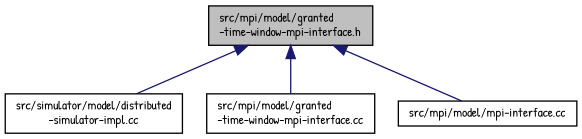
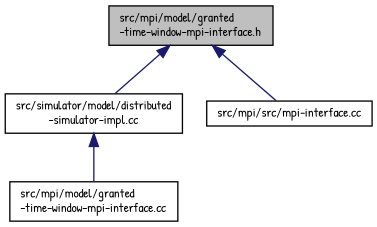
(291, 76) -> (94, 164)
(488, 114) -> (289, 114)
